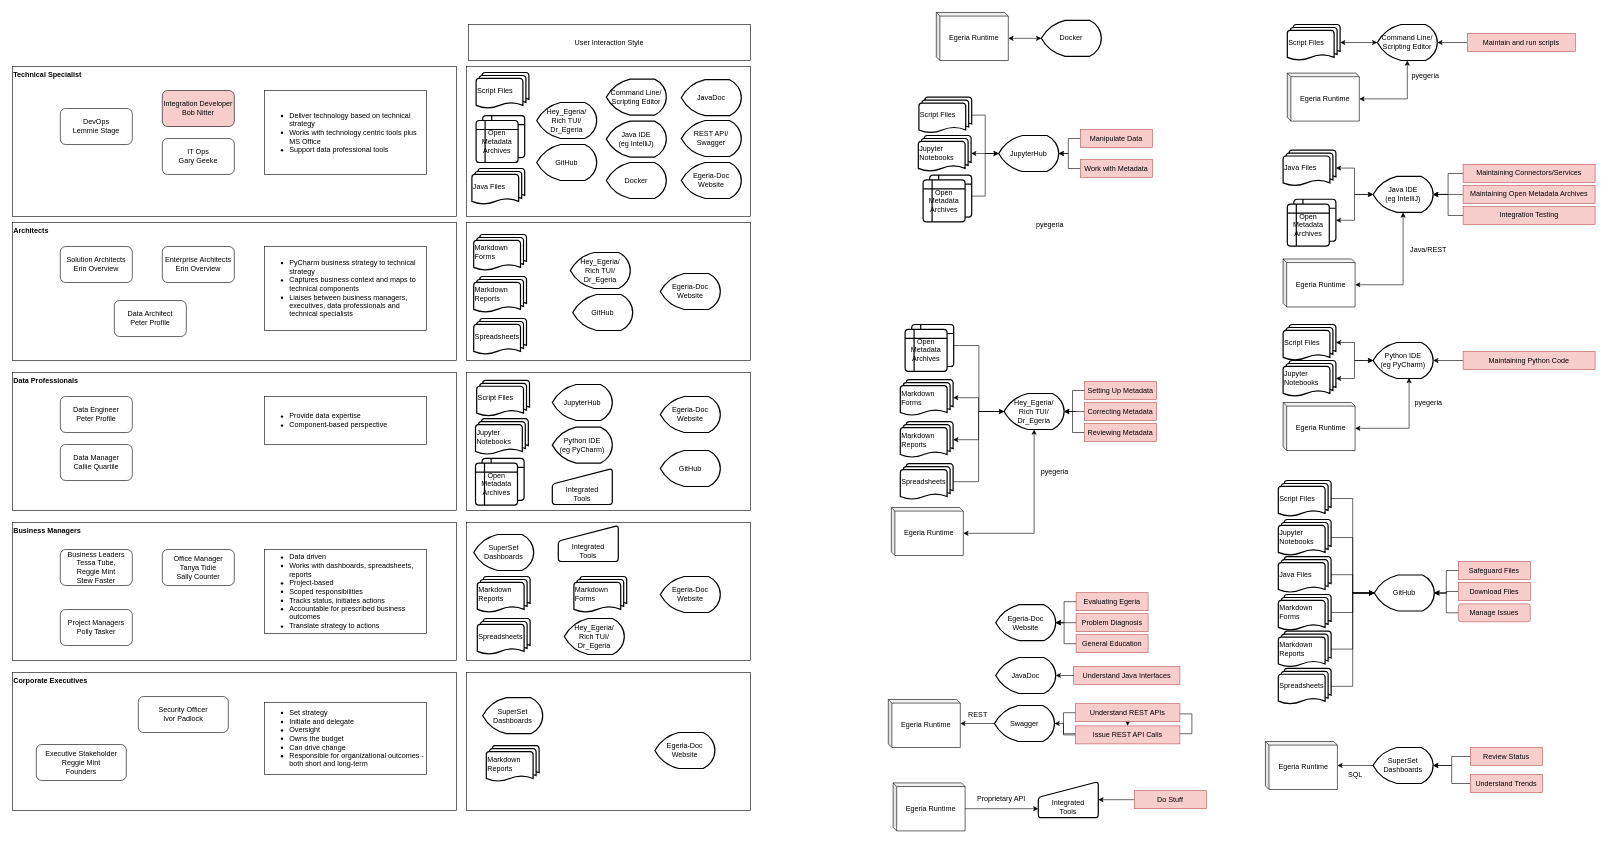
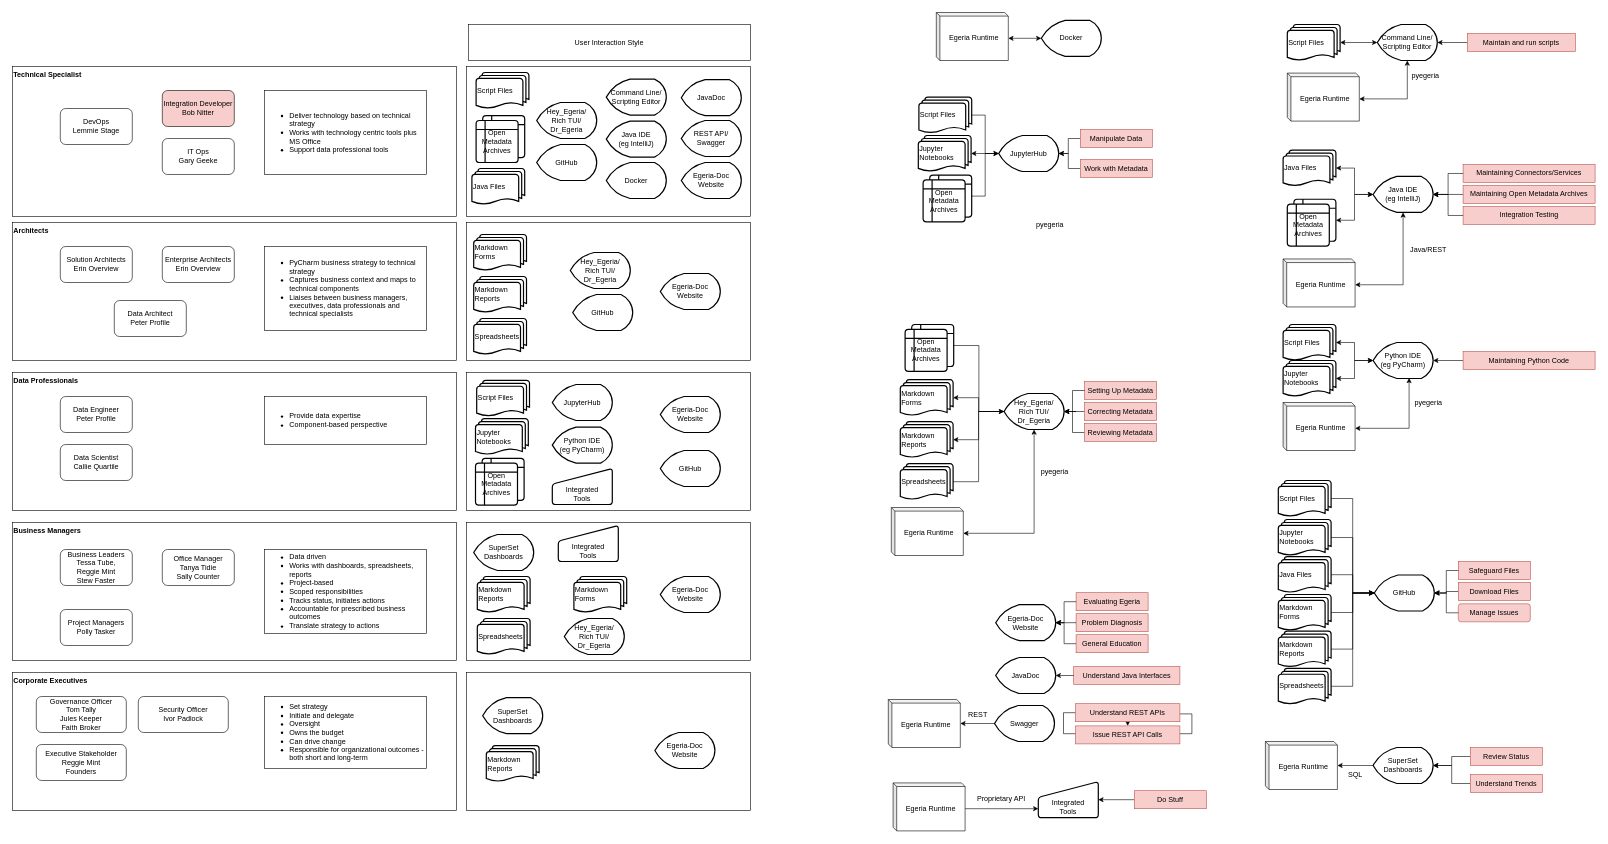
(96, 462) -> (96, 462)
none -> (81, 714)
(1060, 723) -> none
(345, 738) -> (345, 732)
